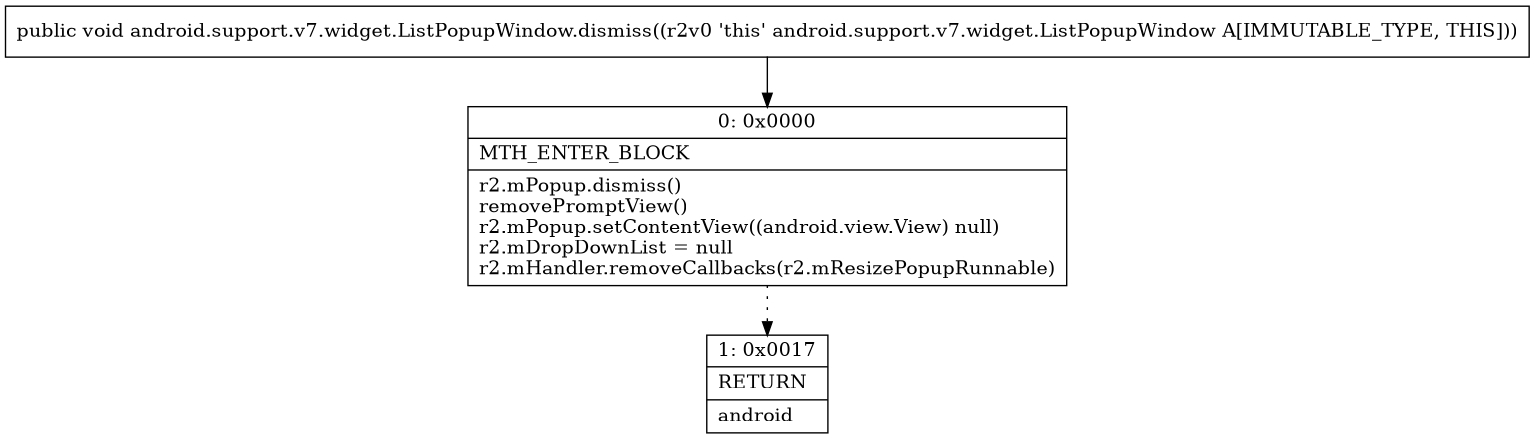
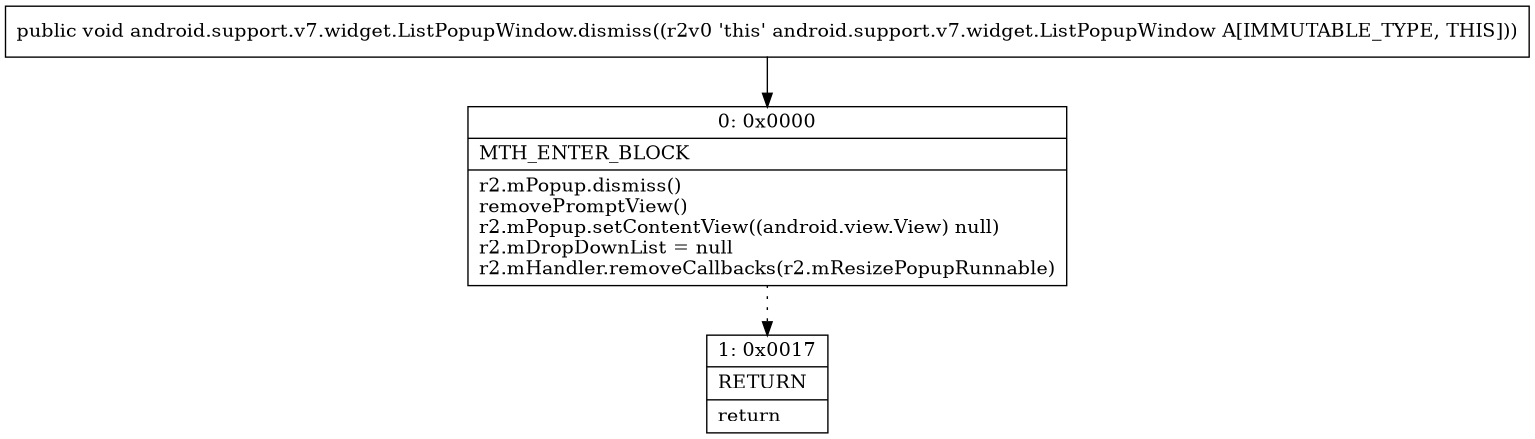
(756, 416) -> (749, 416)
